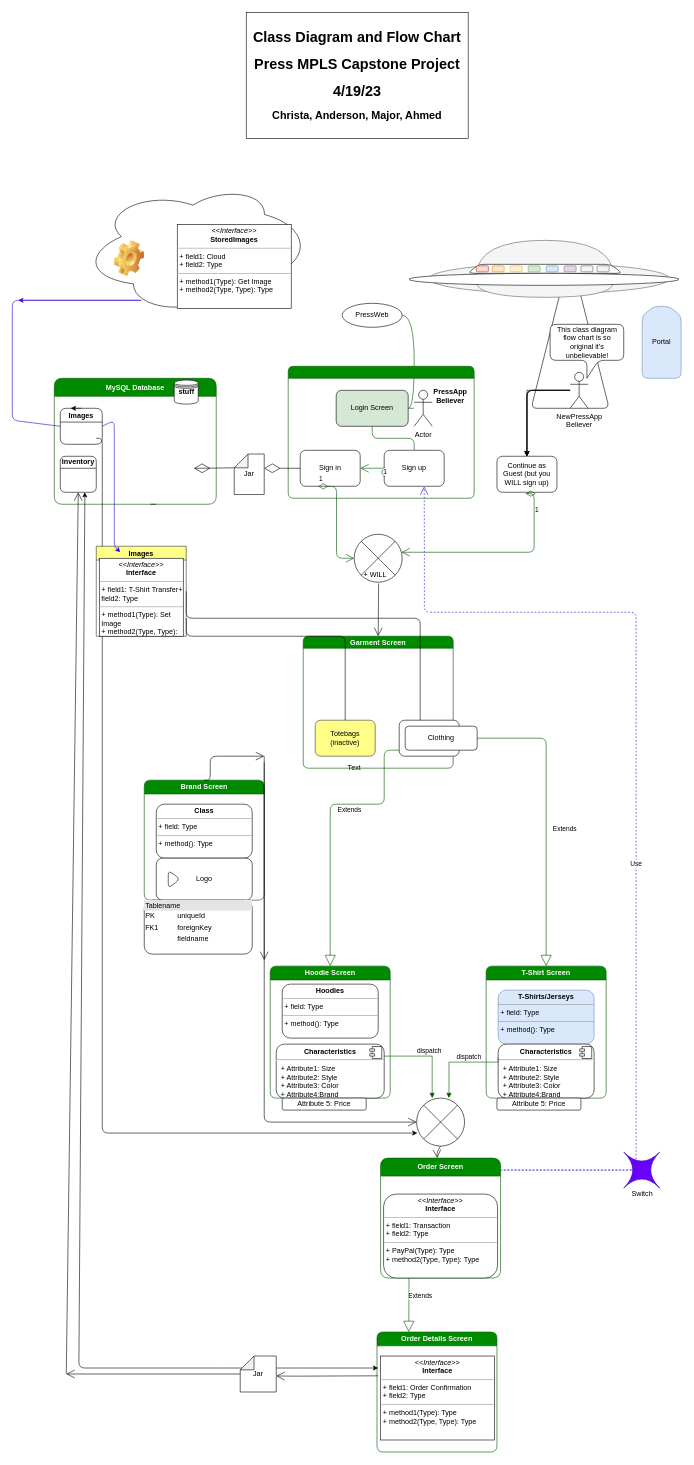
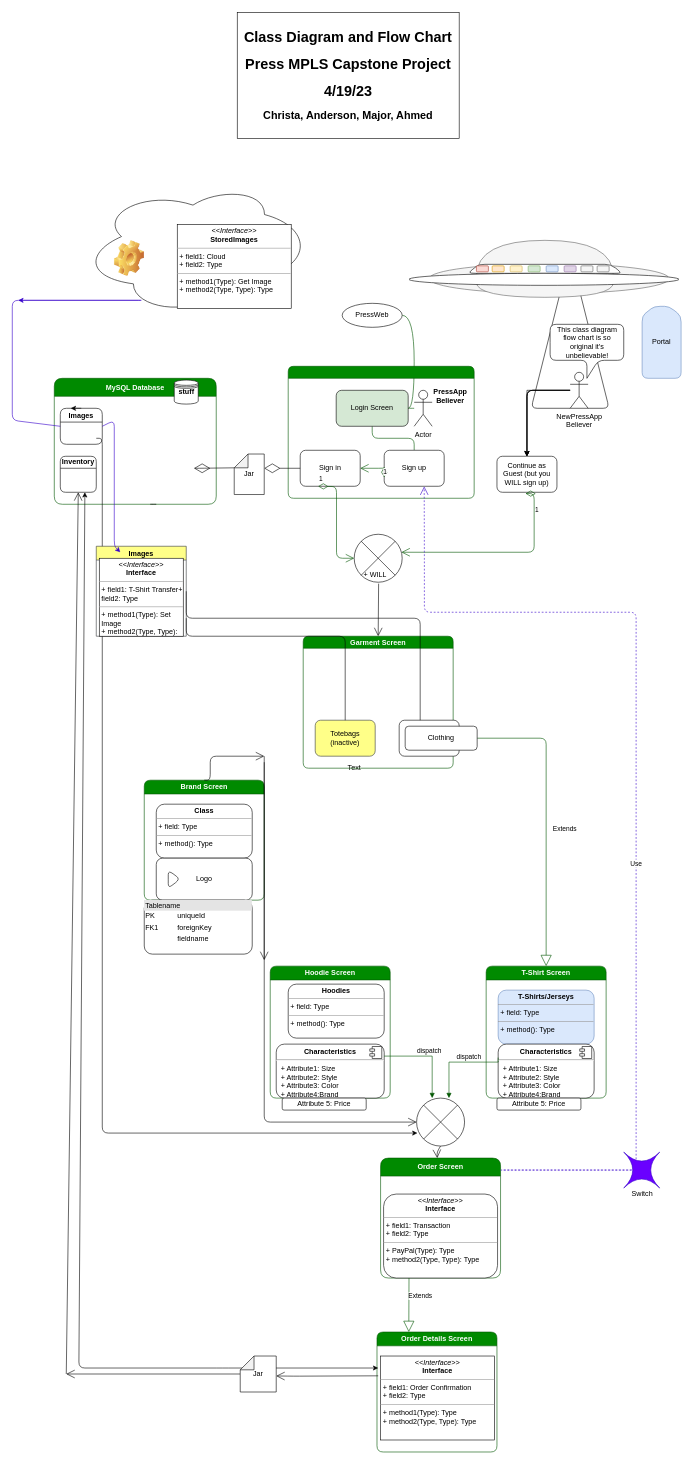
(357, 75) -> (348, 75)
(330, 820) -> none
(330, 1011) -> (336, 1011)
